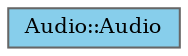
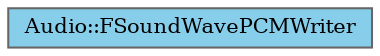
(94, 28) -> (190, 28)
